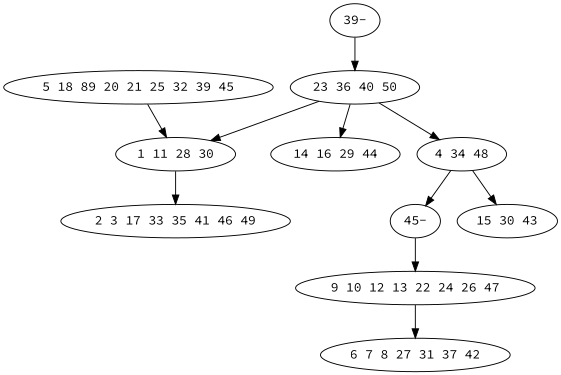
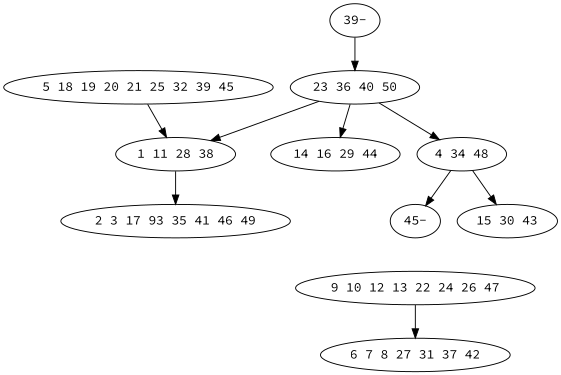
(138, 87) -> (138, 87)
(176, 154) -> (176, 154)
(176, 221) -> (176, 221)
(415, 250) -> none
